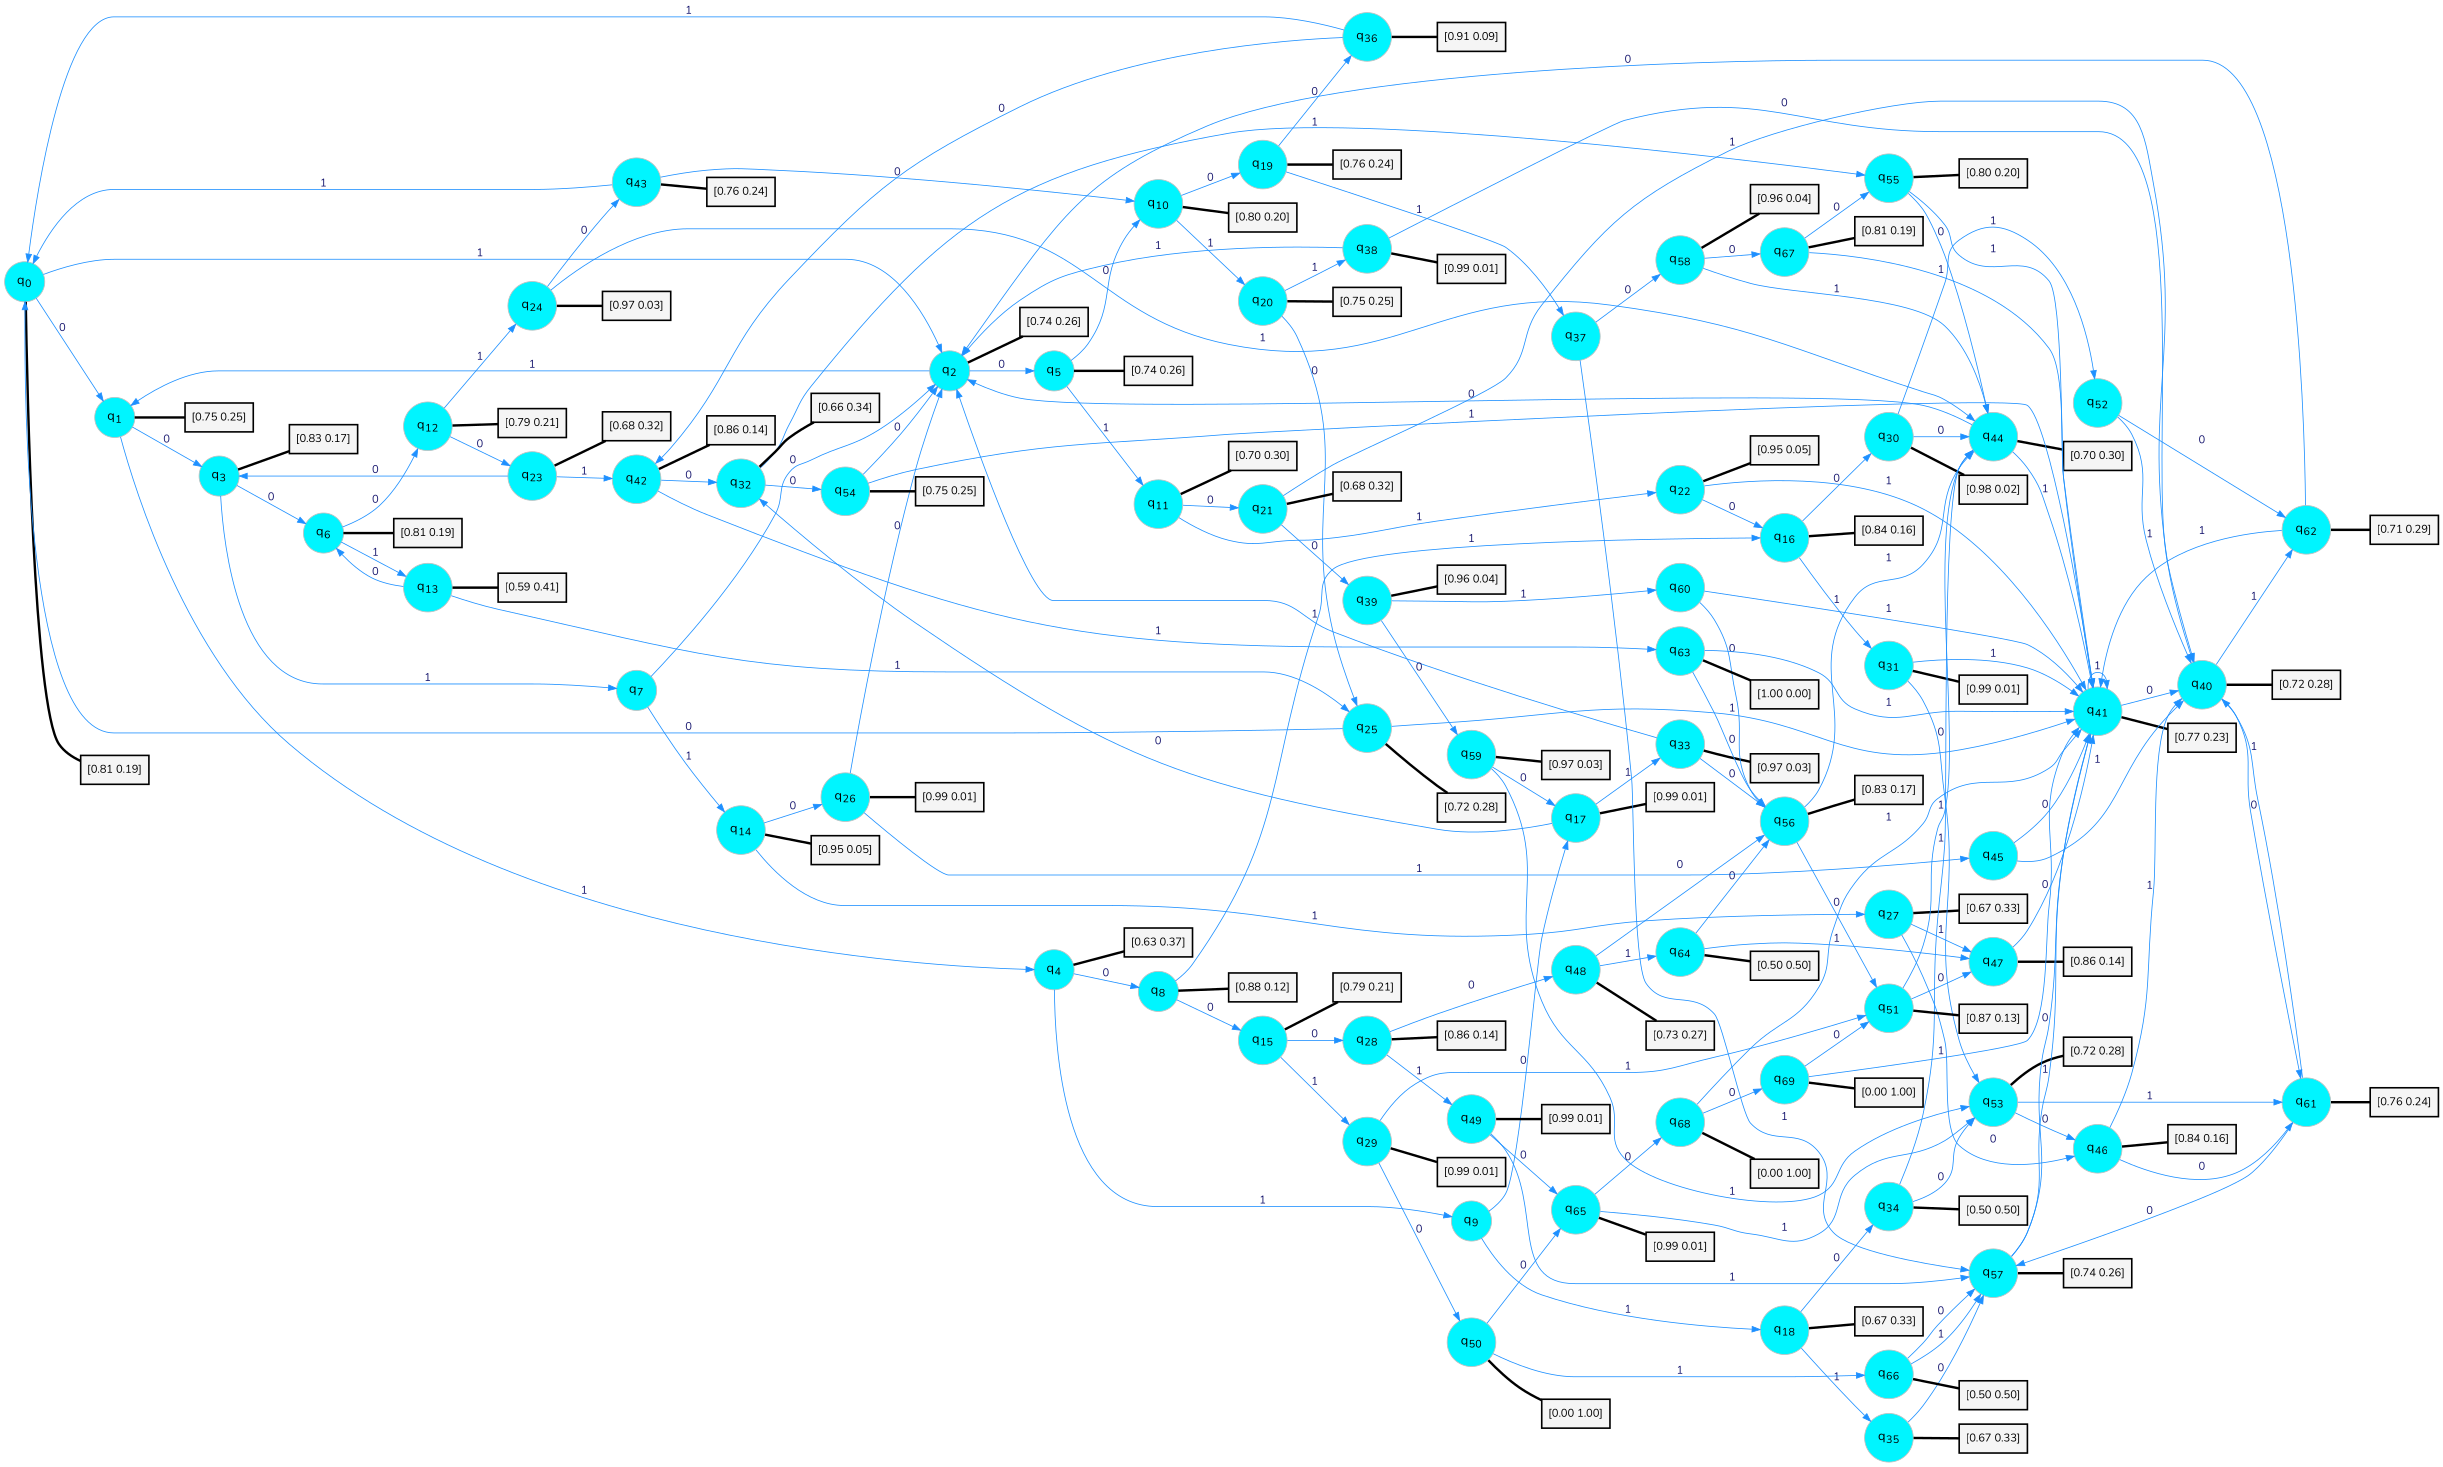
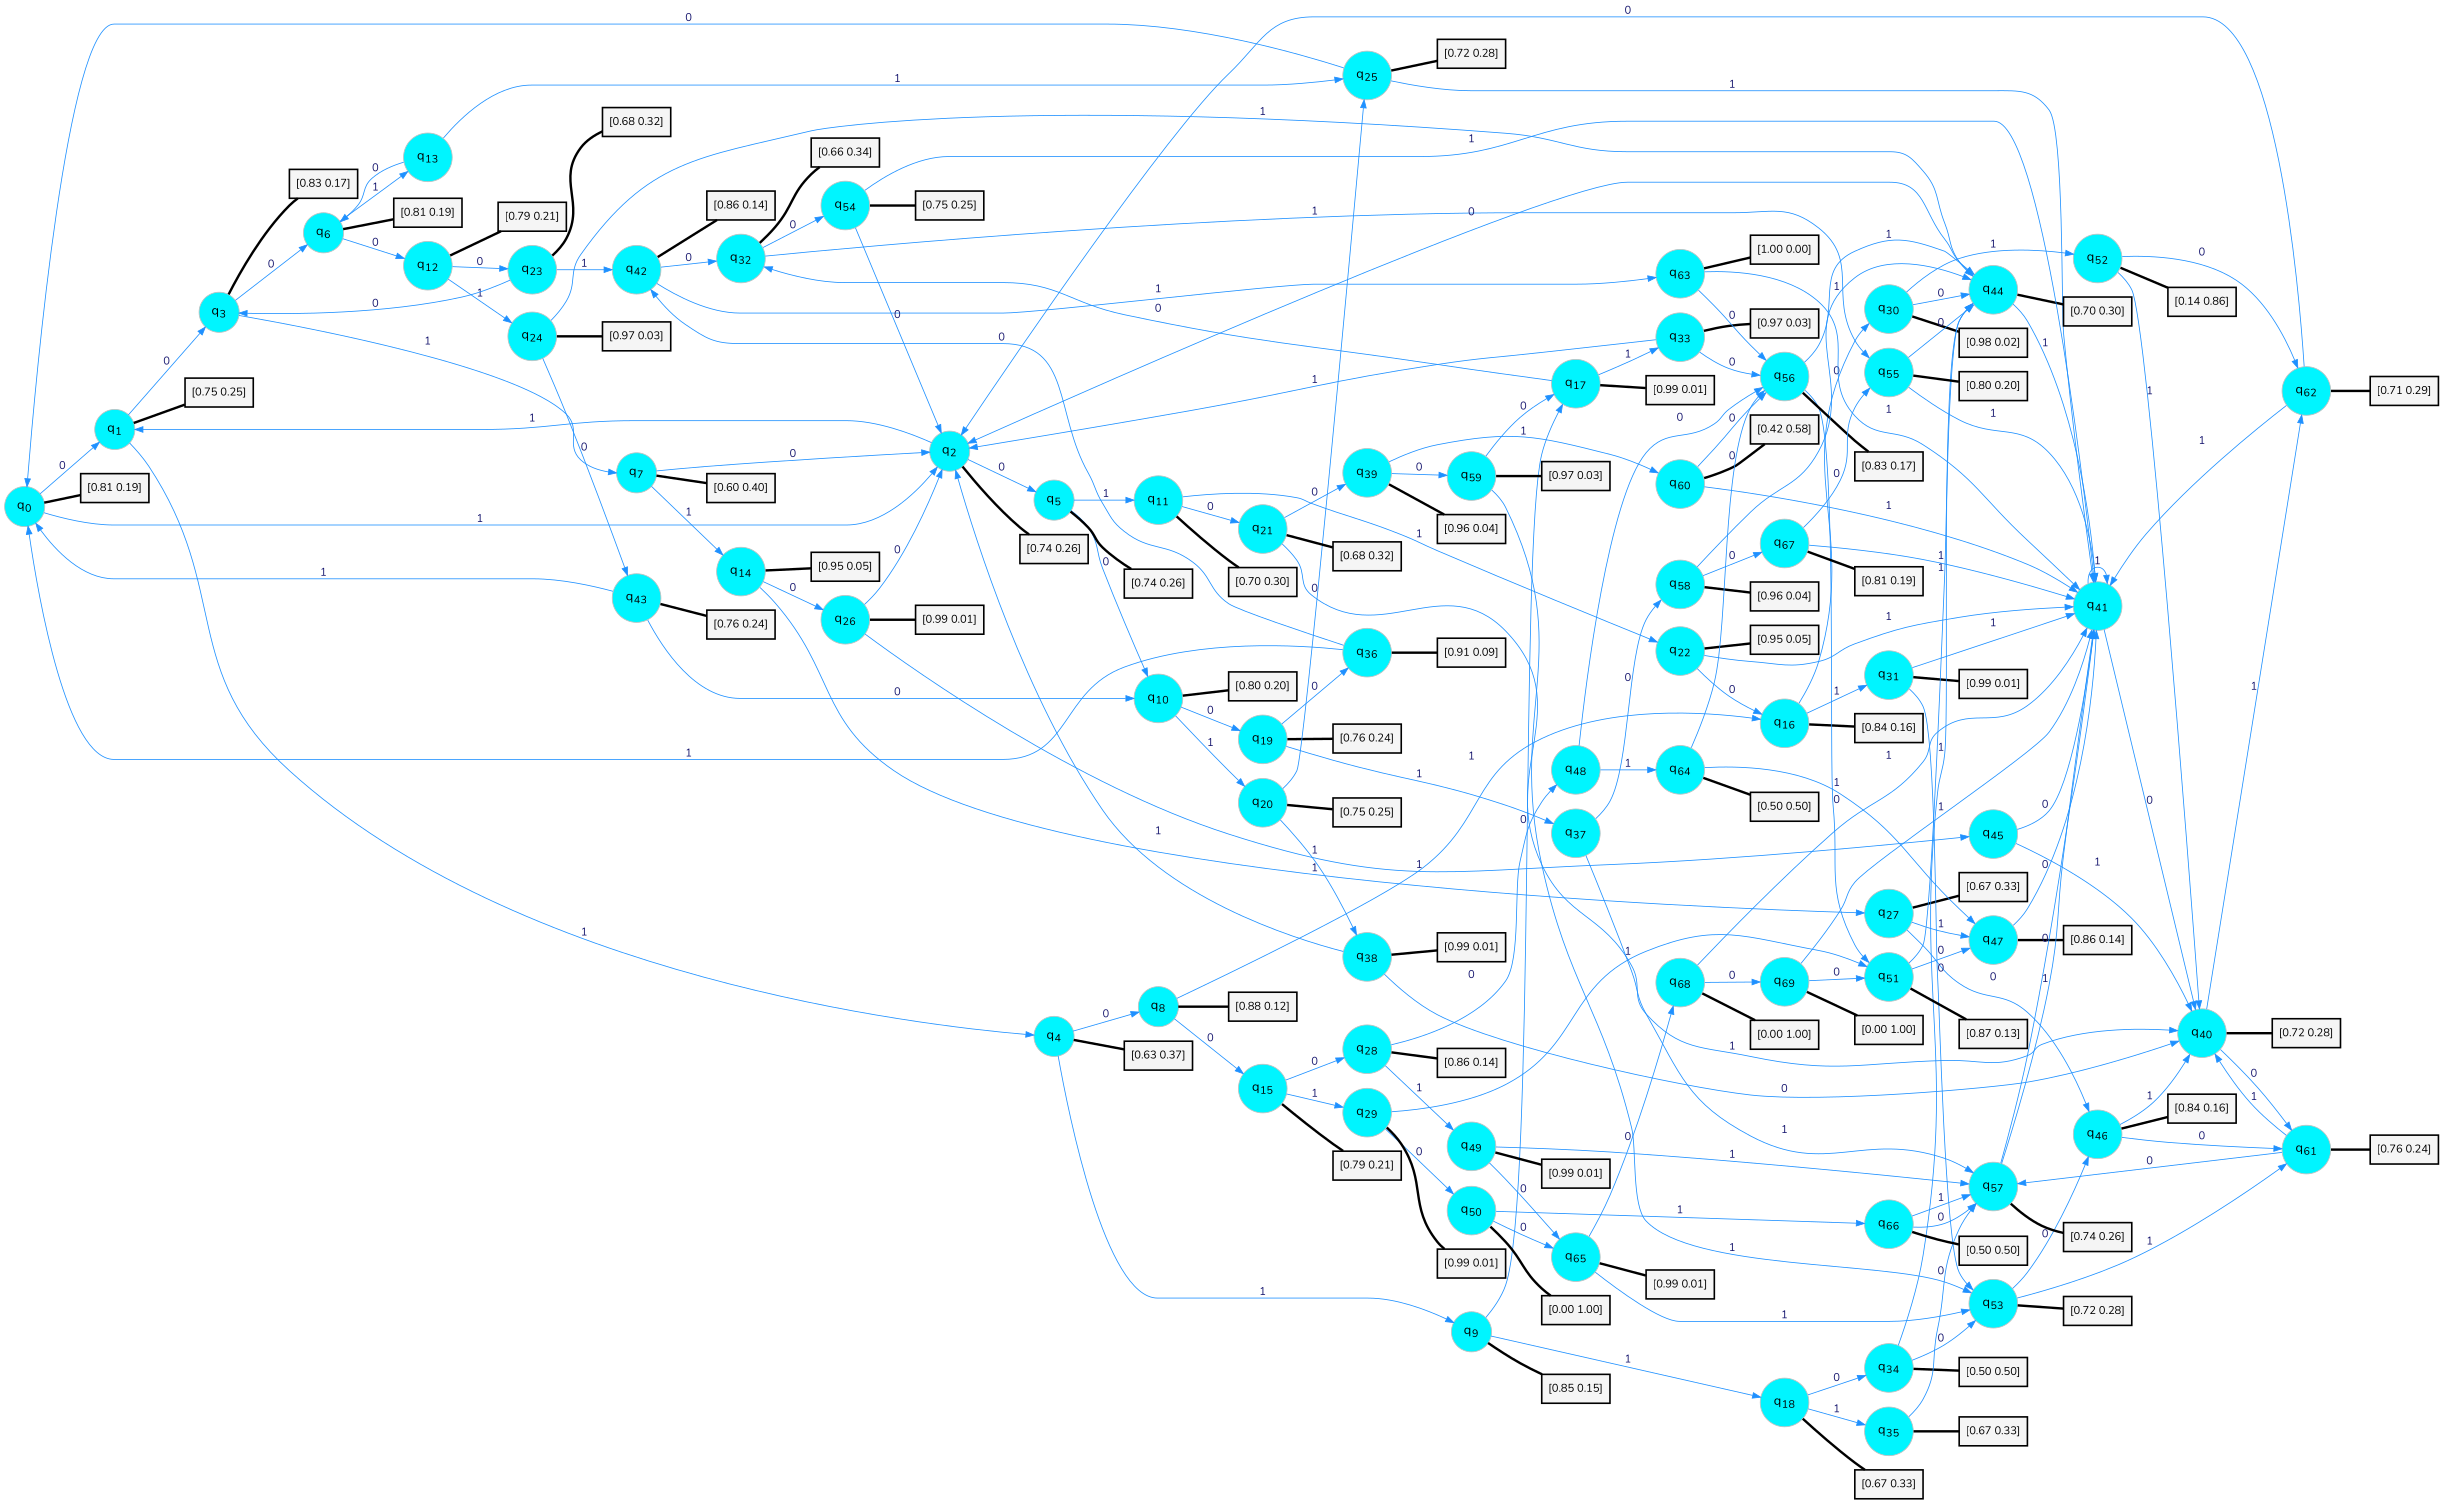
none -> (2202, 302)
none -> (1785, 429)
none -> (741, 488)
(532, 588) -> none
(2202, 738) -> none
(1680, 1036) -> none
none -> (1576, 1389)
